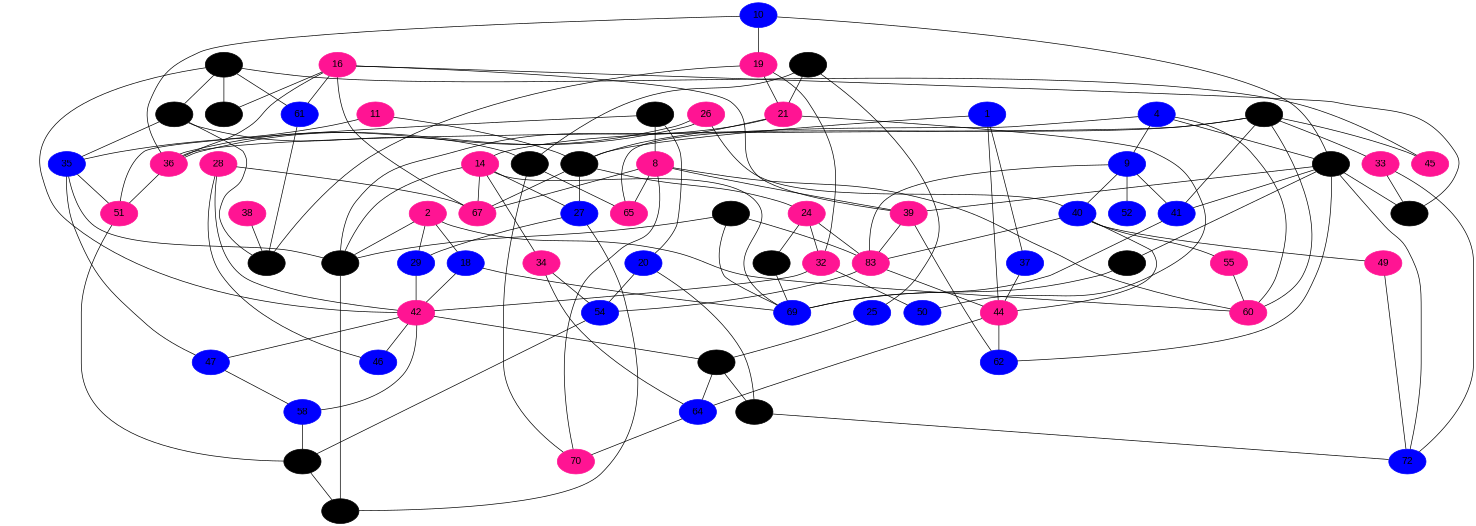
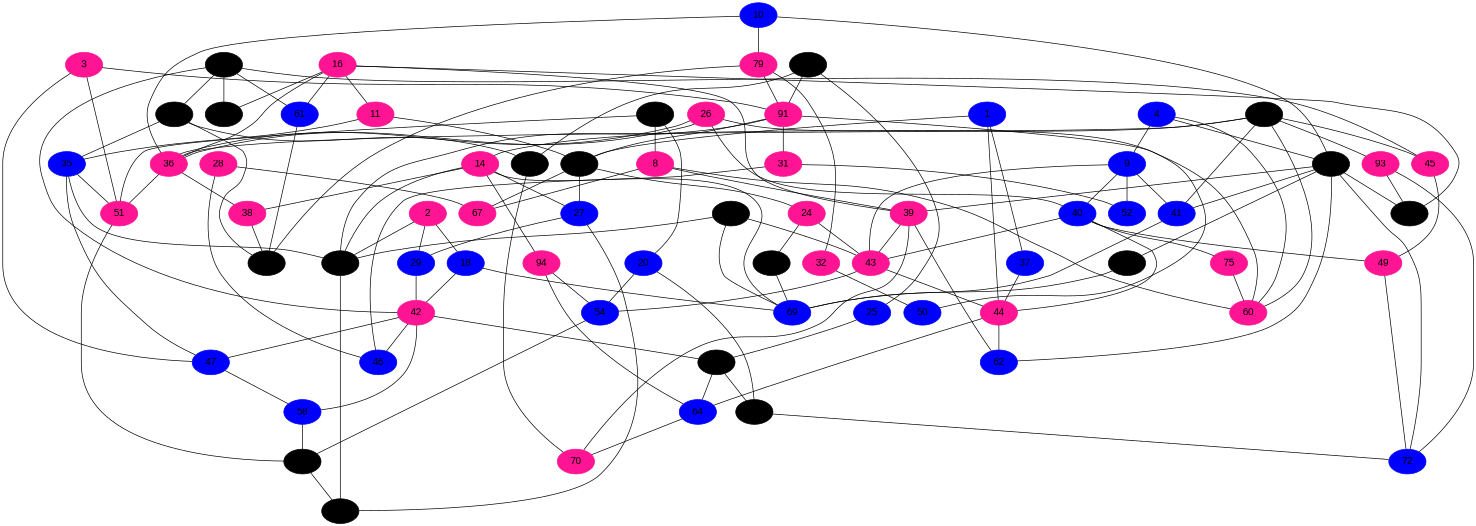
none -> (84, 65)
(758, 65) -> (758, 65)
(783, 114) -> (783, 114)
(383, 155) -> (357, 90)
none -> (783, 164)
(1381, 164) -> (1381, 164)
none -> (207, 188)
(479, 189) -> (359, 190)
(629, 214) -> none
none -> (1435, 224)
(813, 234) -> none
(541, 263) -> (541, 263)
(871, 263) -> (871, 263)
(1229, 263) -> (1229, 263)
(585, 282) -> (753, 337)
(833, 284) -> (1188, 169)
(266, 287) -> none
(603, 297) -> none
